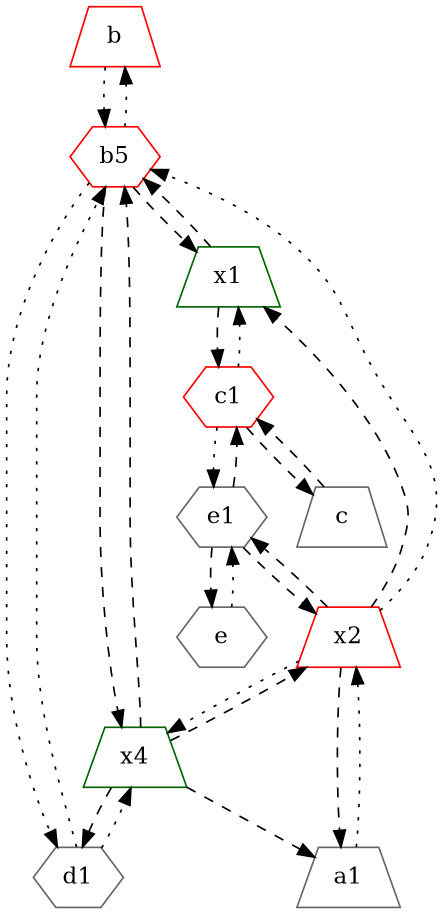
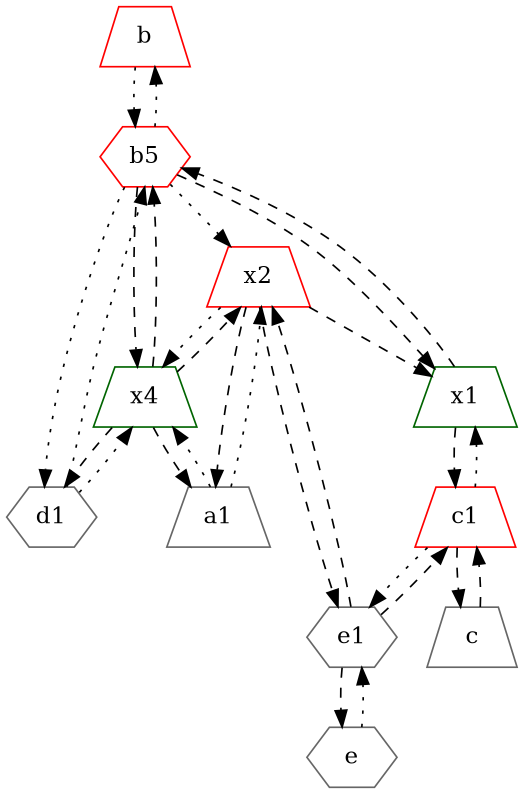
(369, 361) -> (194, 209)
(229, 397) -> (465, 517)
none -> (197, 464)
